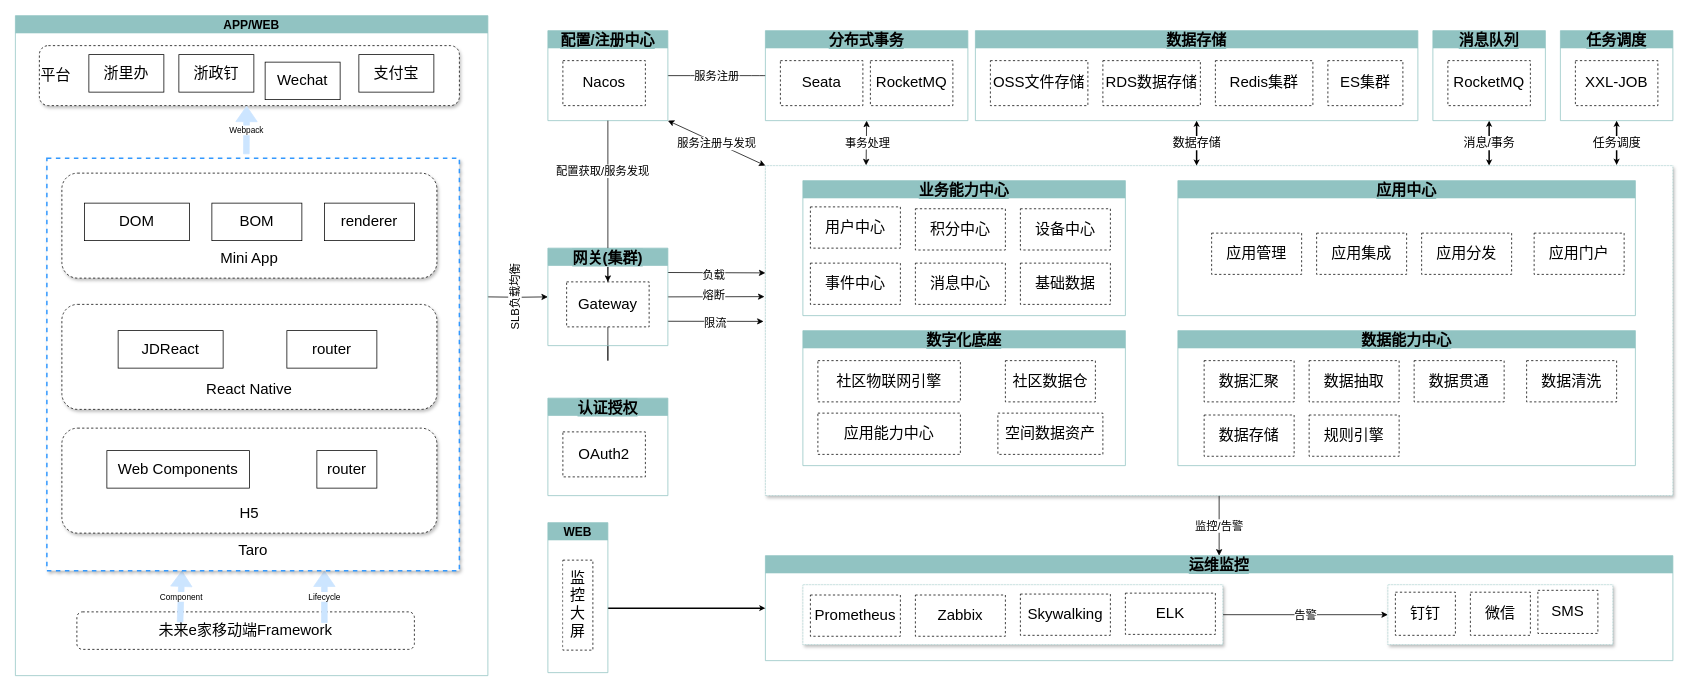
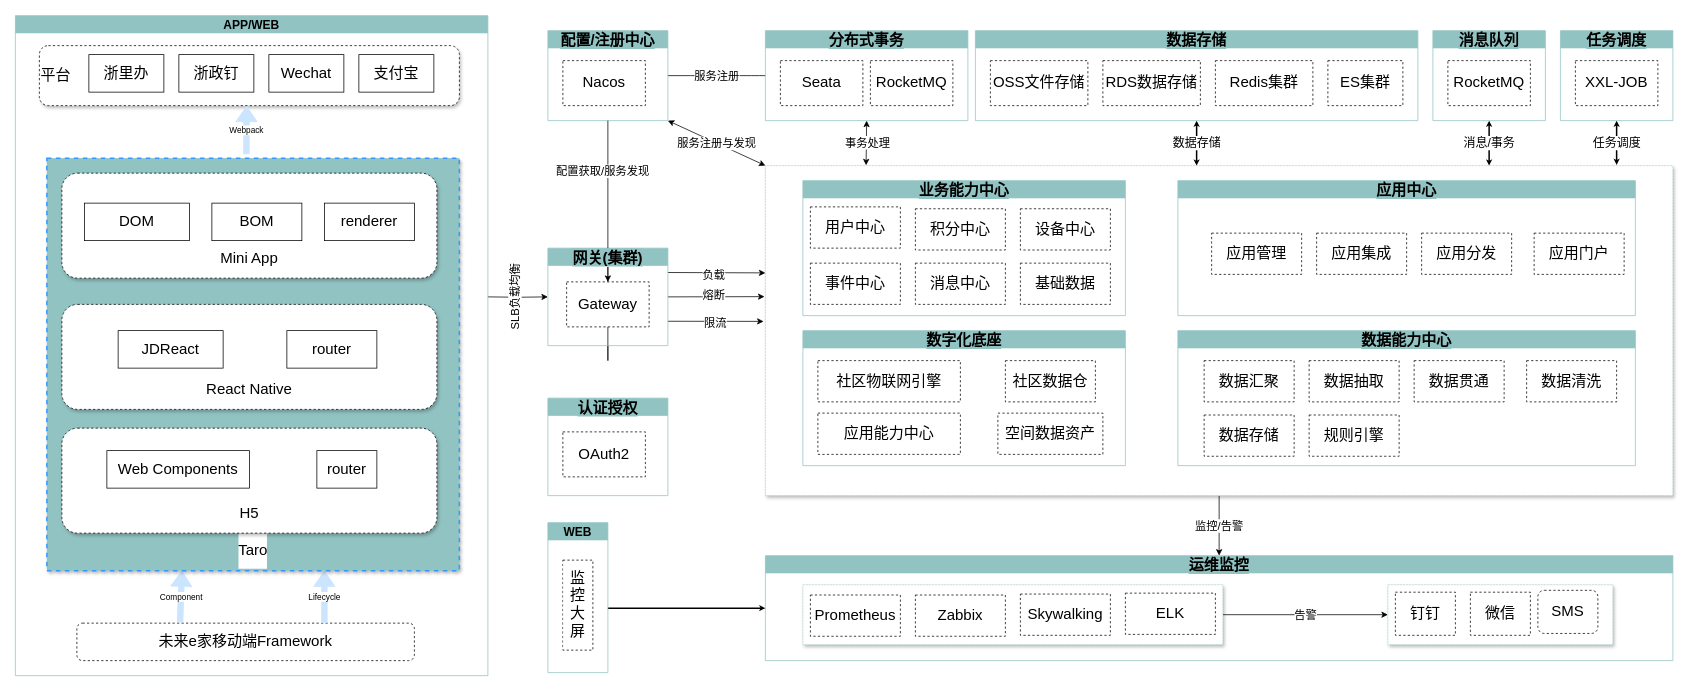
(303, 81) -> (306, 73)
(253, 563) -> (253, 563)
(1568, 612) -> (1568, 612)
(246, 630) -> (246, 642)
